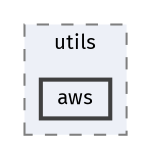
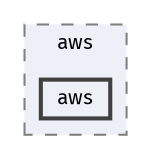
(76, 44) -> (76, 44)
